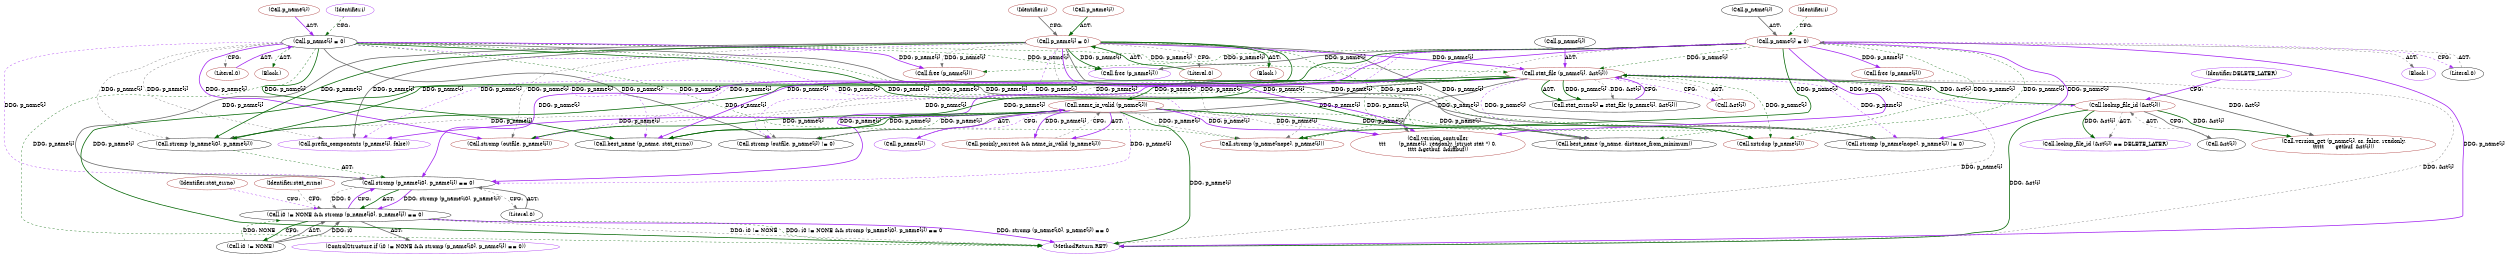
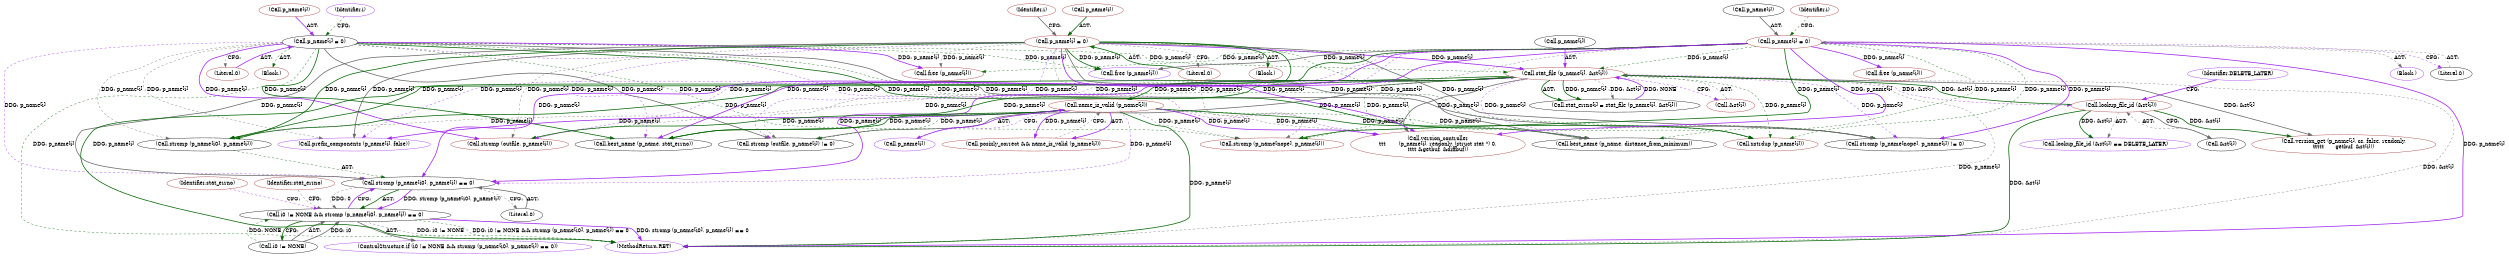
(1652, 90) -> (1661, 90)
(903, 101) -> (899, 101)
